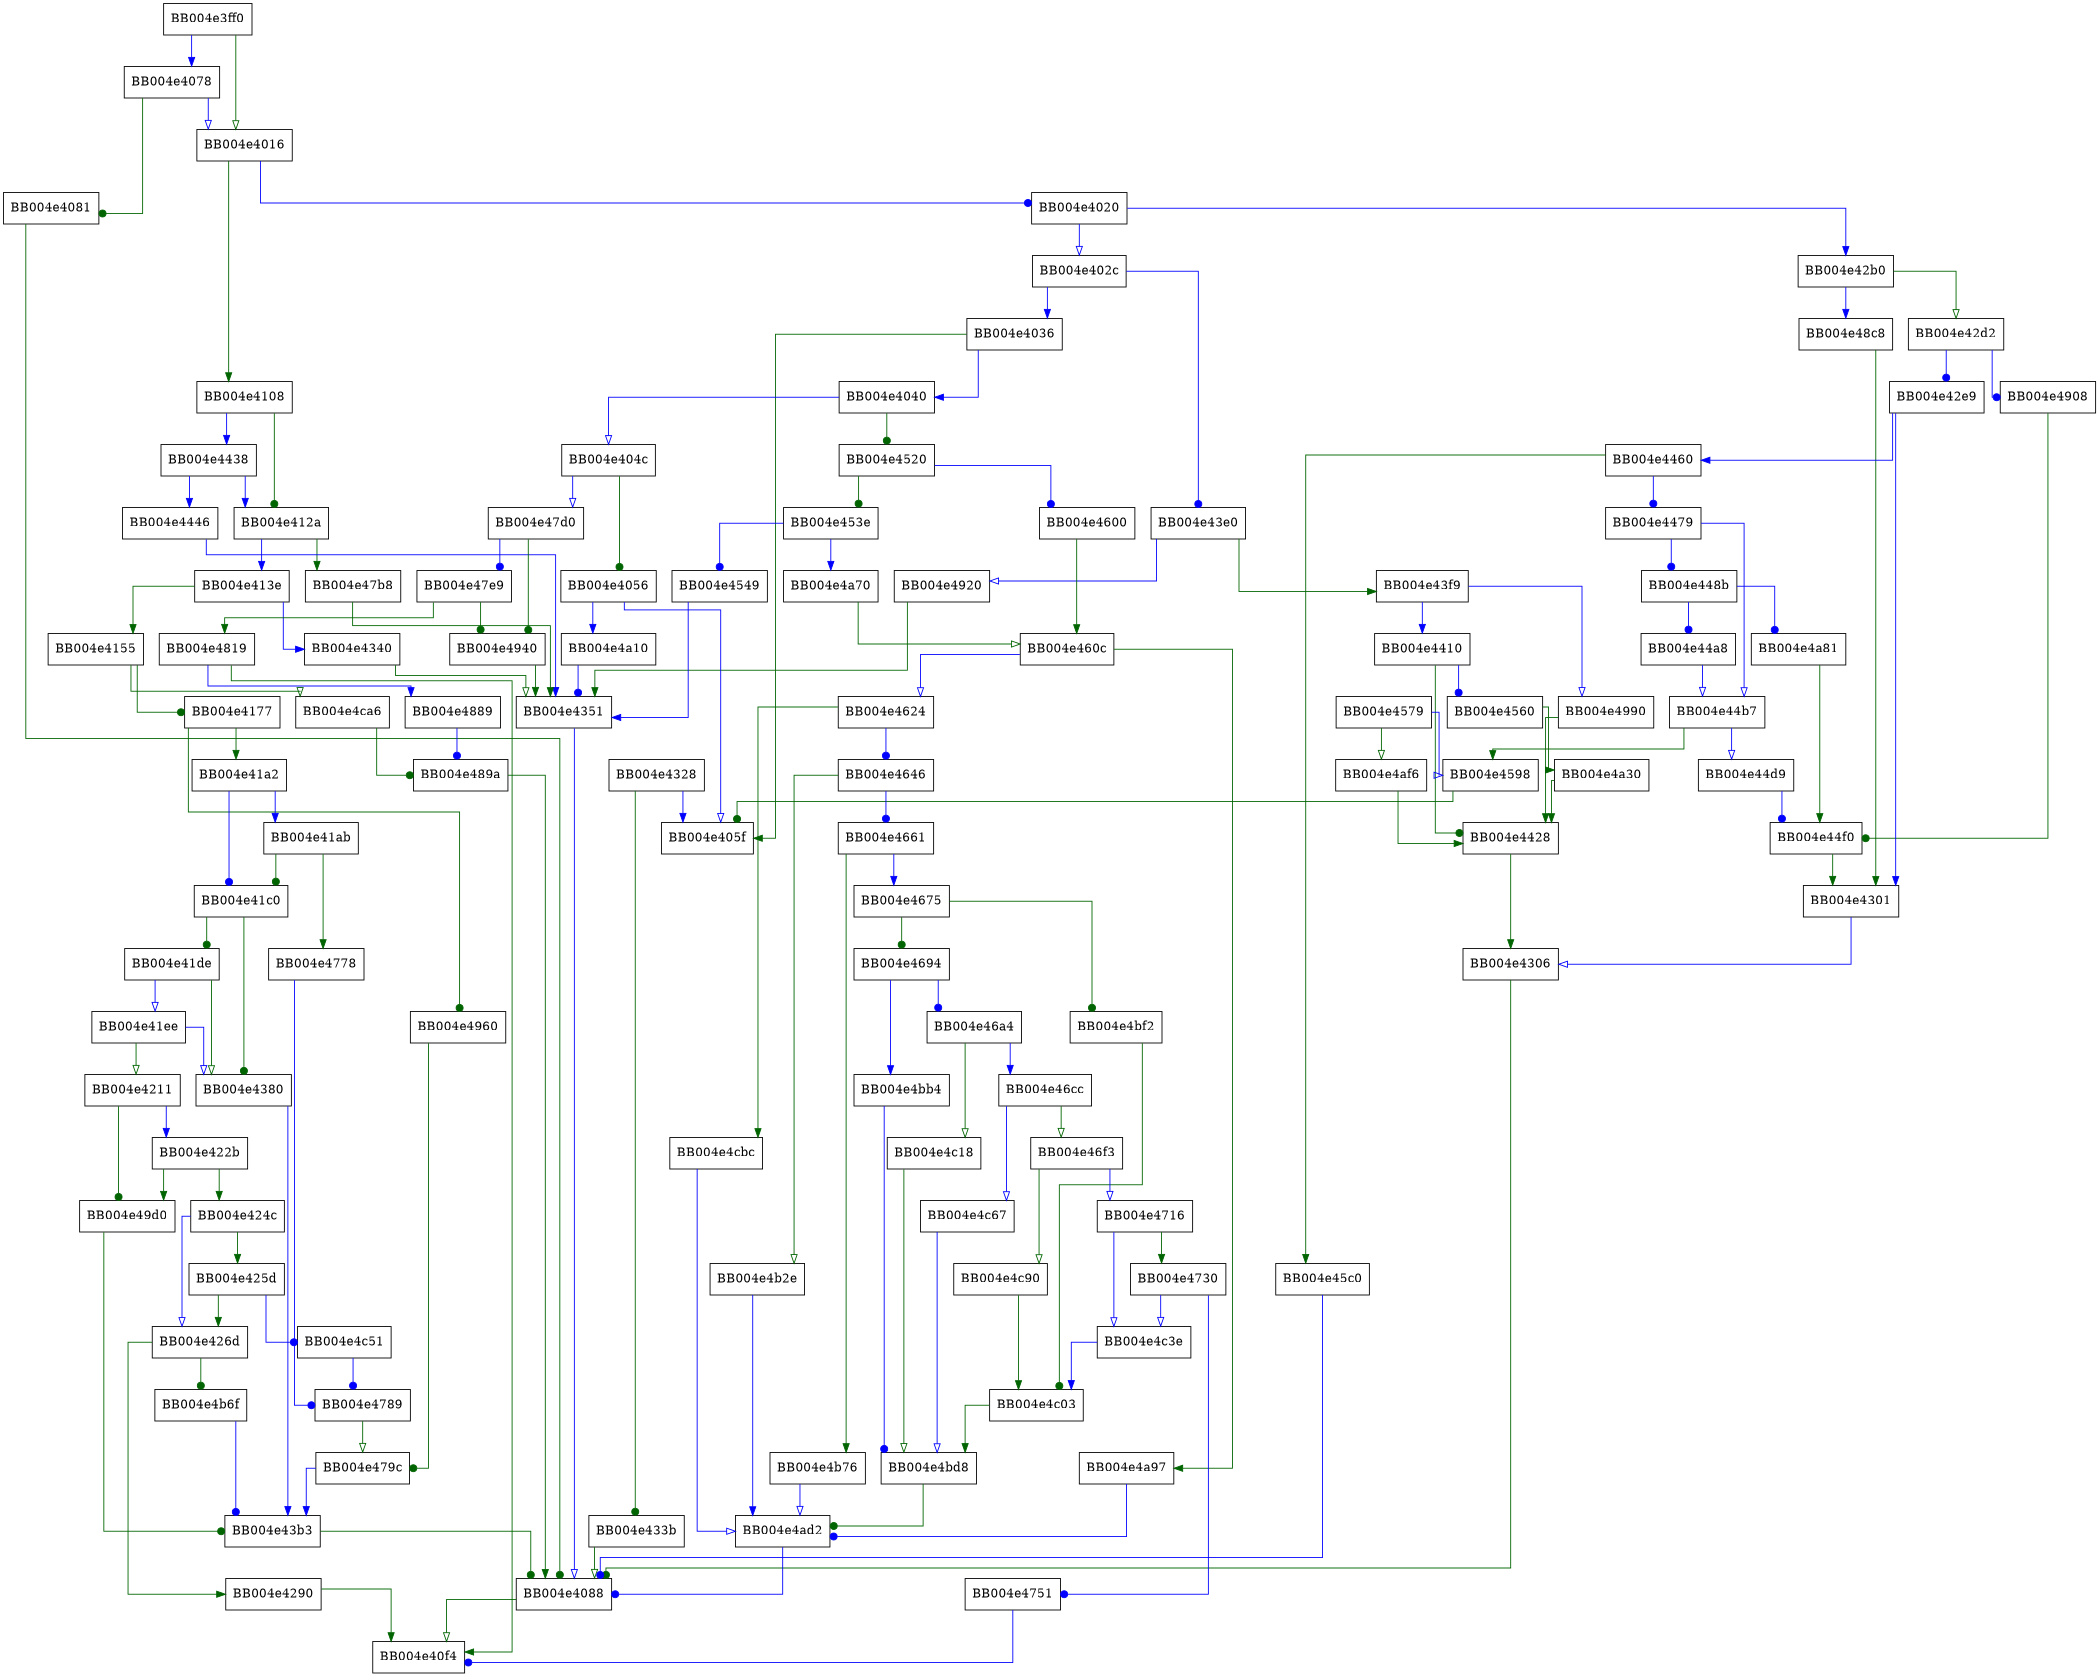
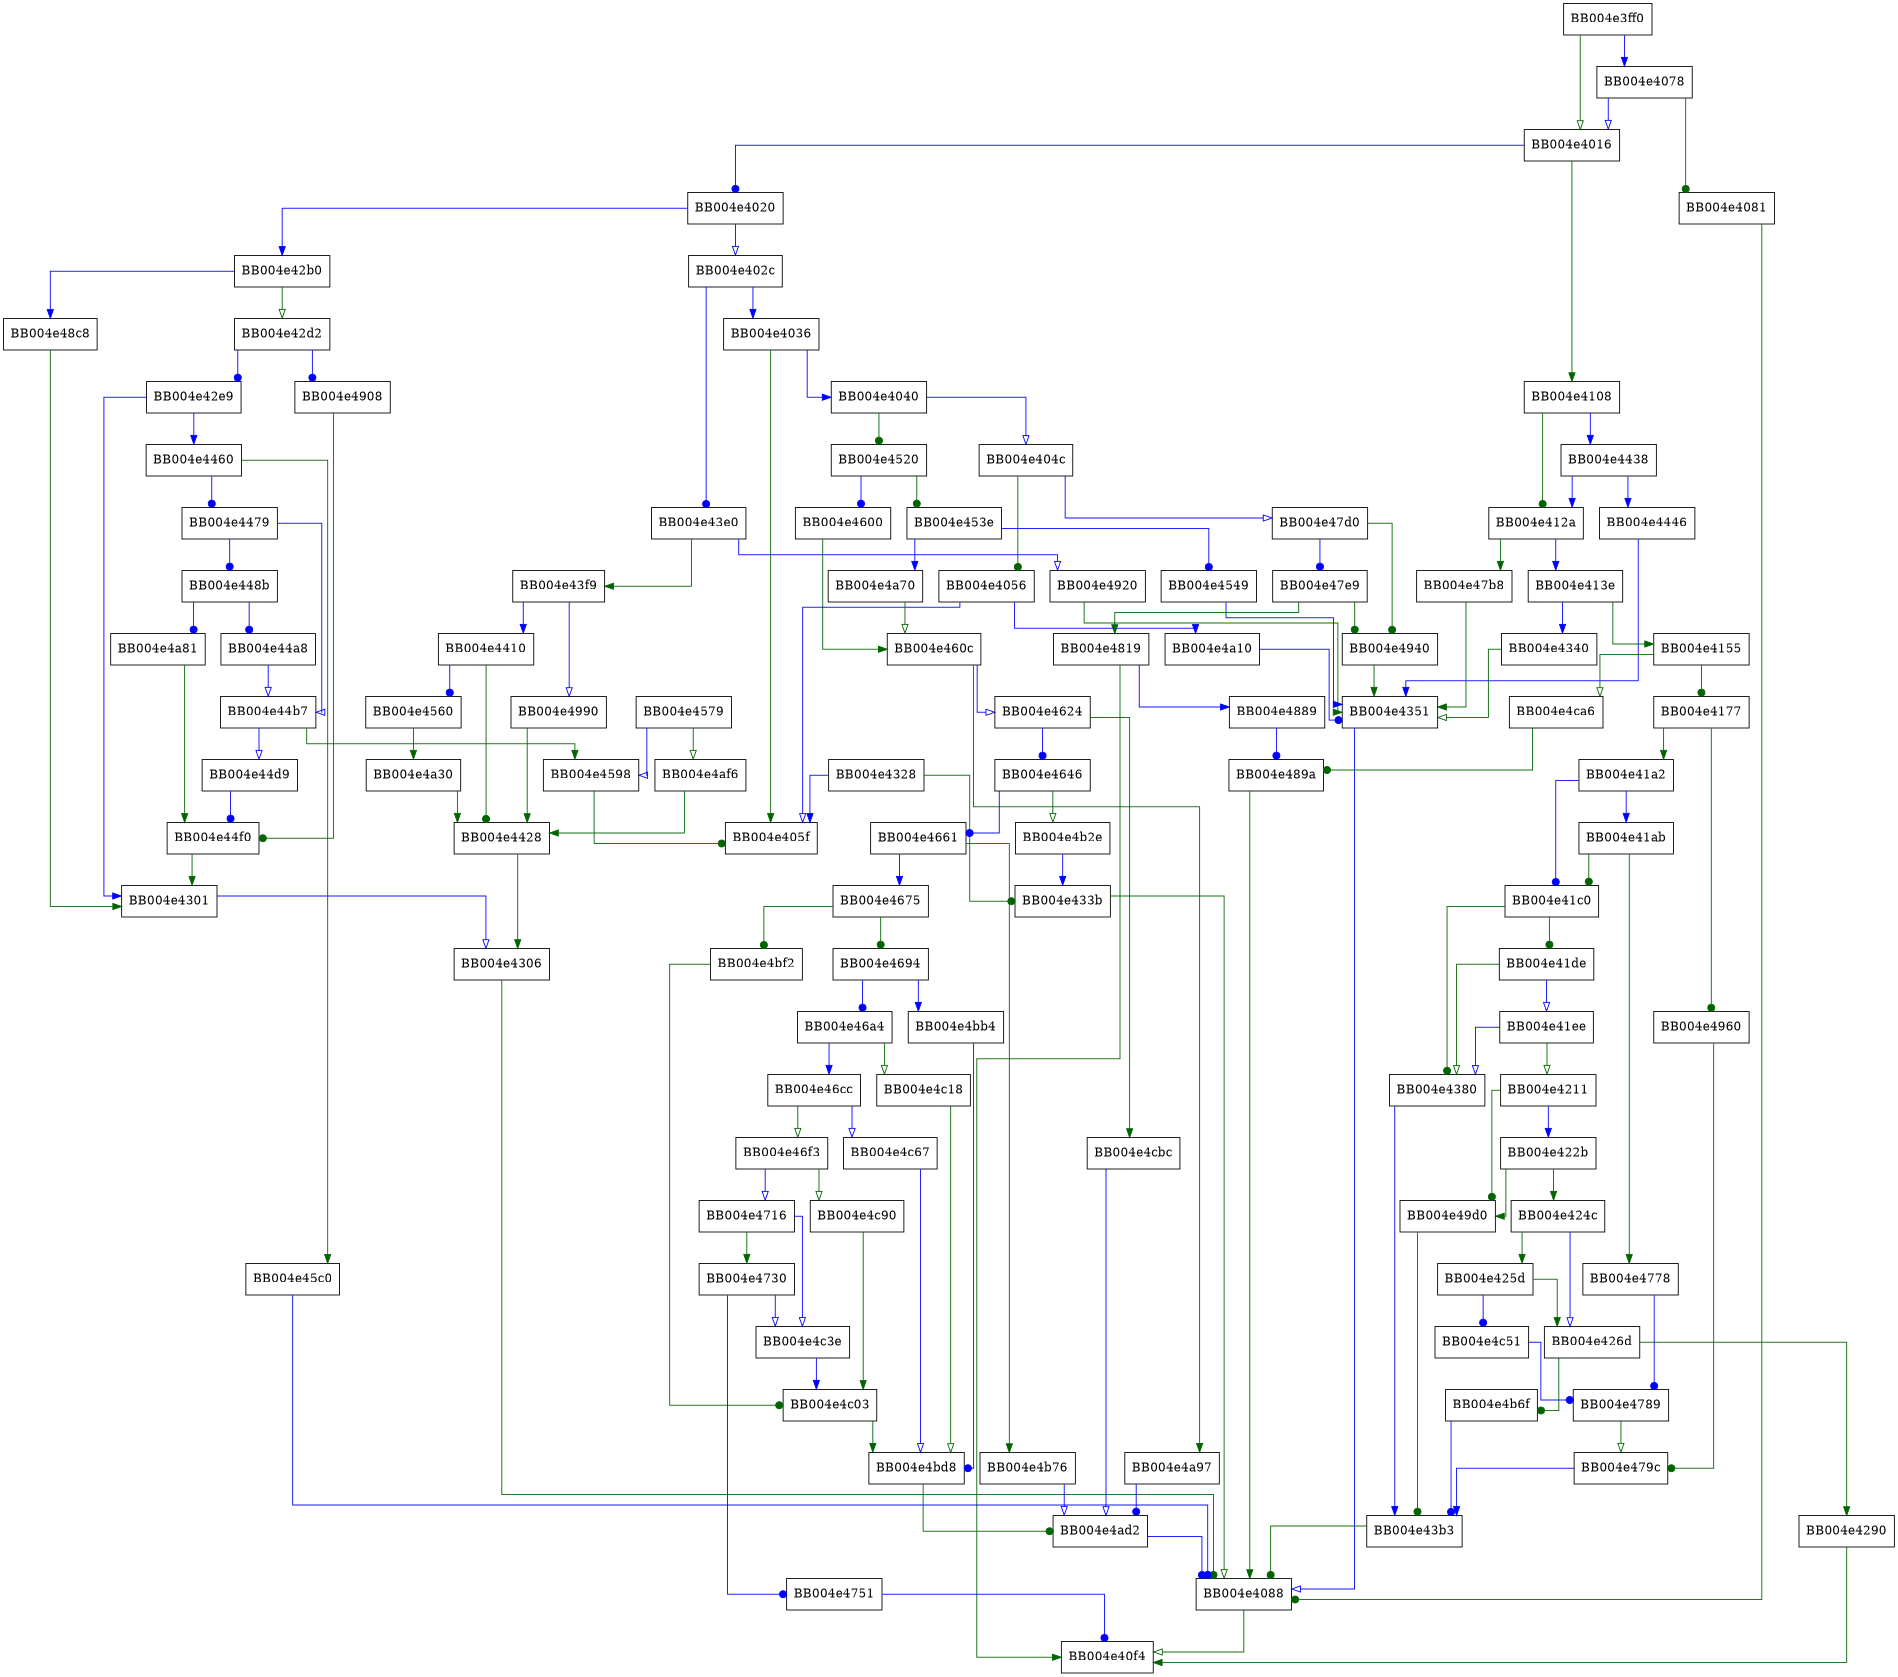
(753, 1401) -> (1063, 865)
